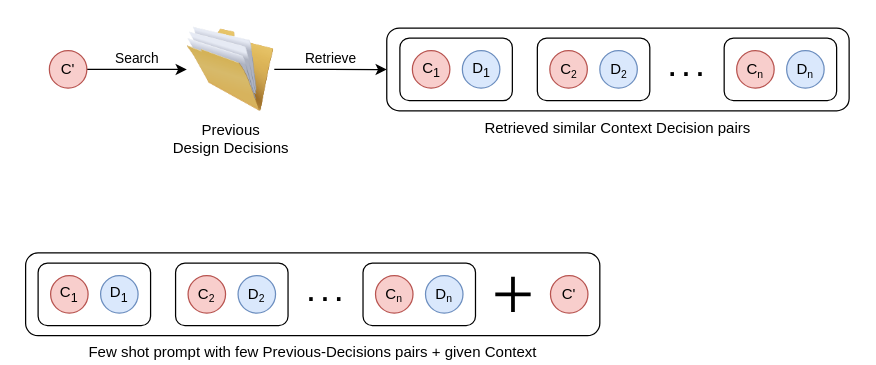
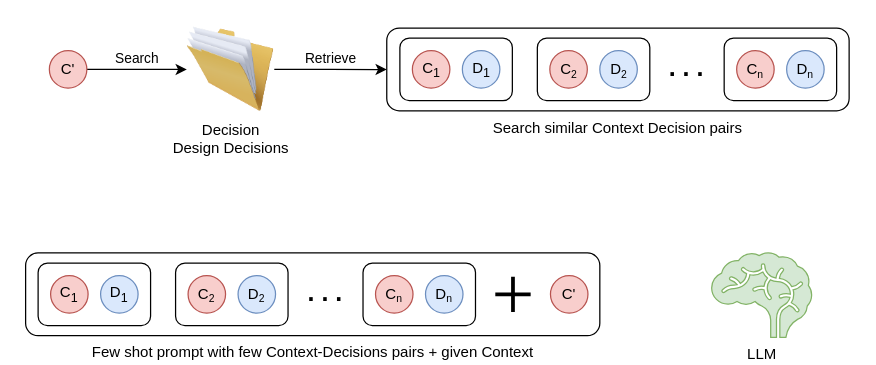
(618, 128) -> (618, 128)
(231, 140) -> (231, 140)
none -> (762, 295)
(313, 353) -> (313, 353)
